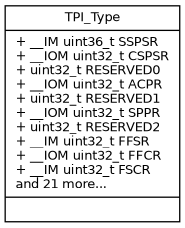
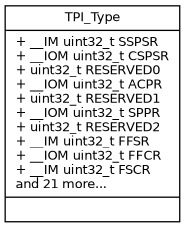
(87, 42) -> (87, 42)
